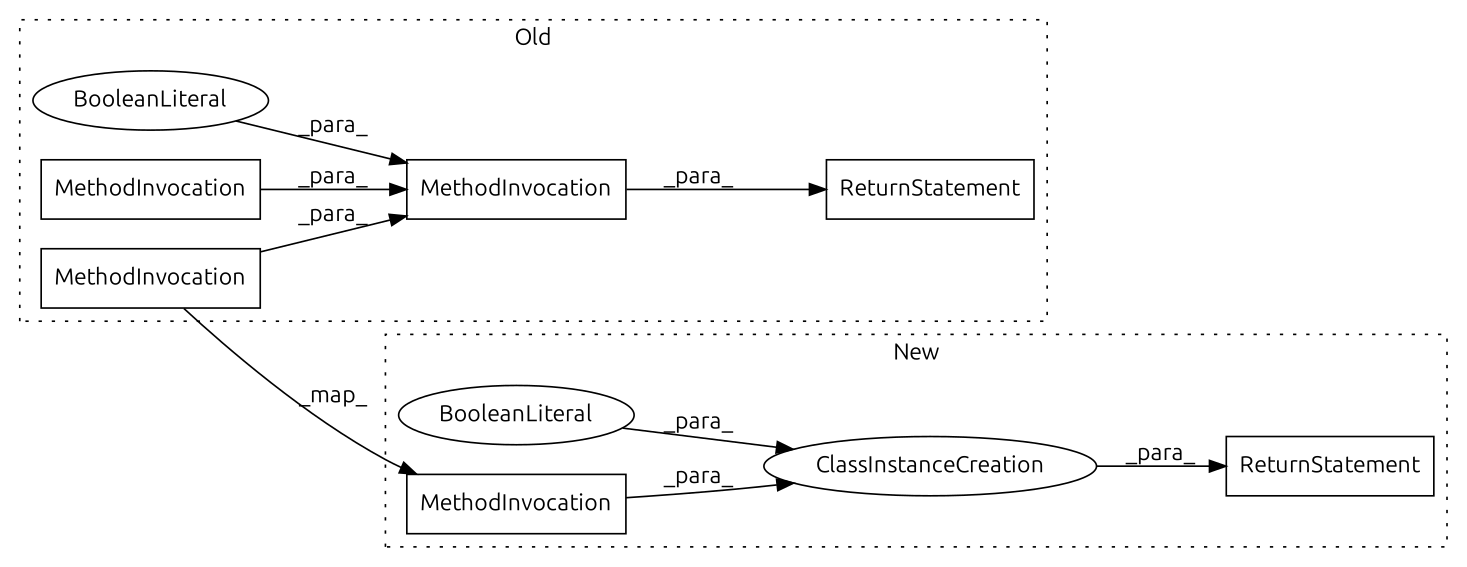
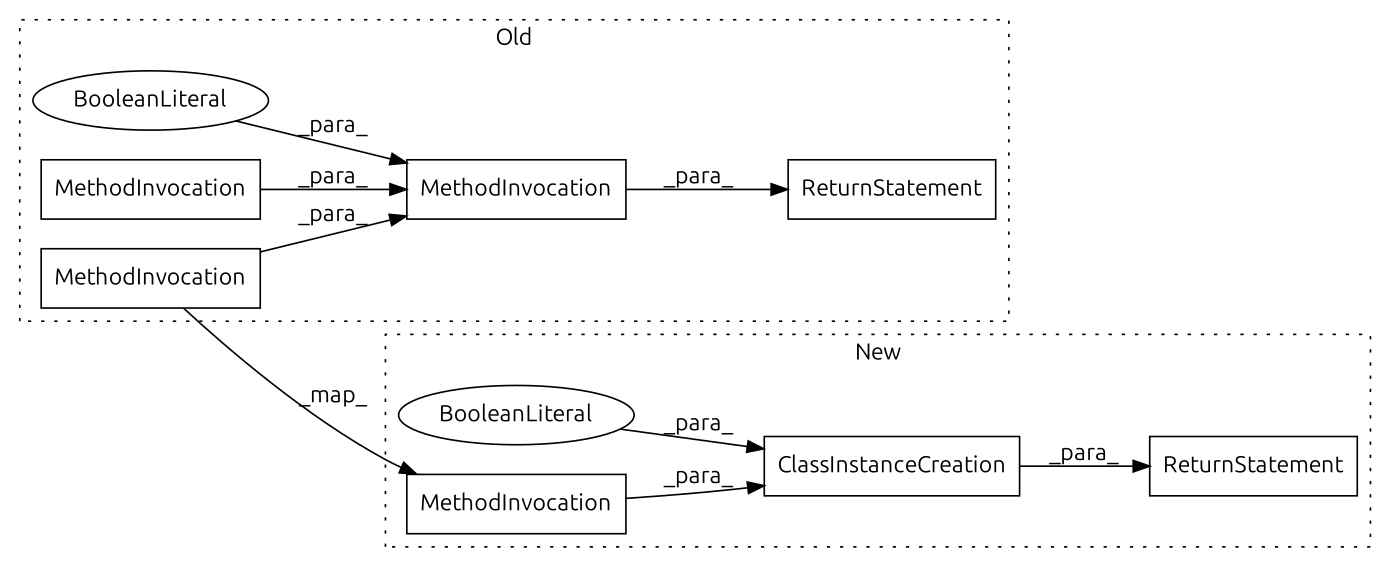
(930, 466) -> (892, 466)
